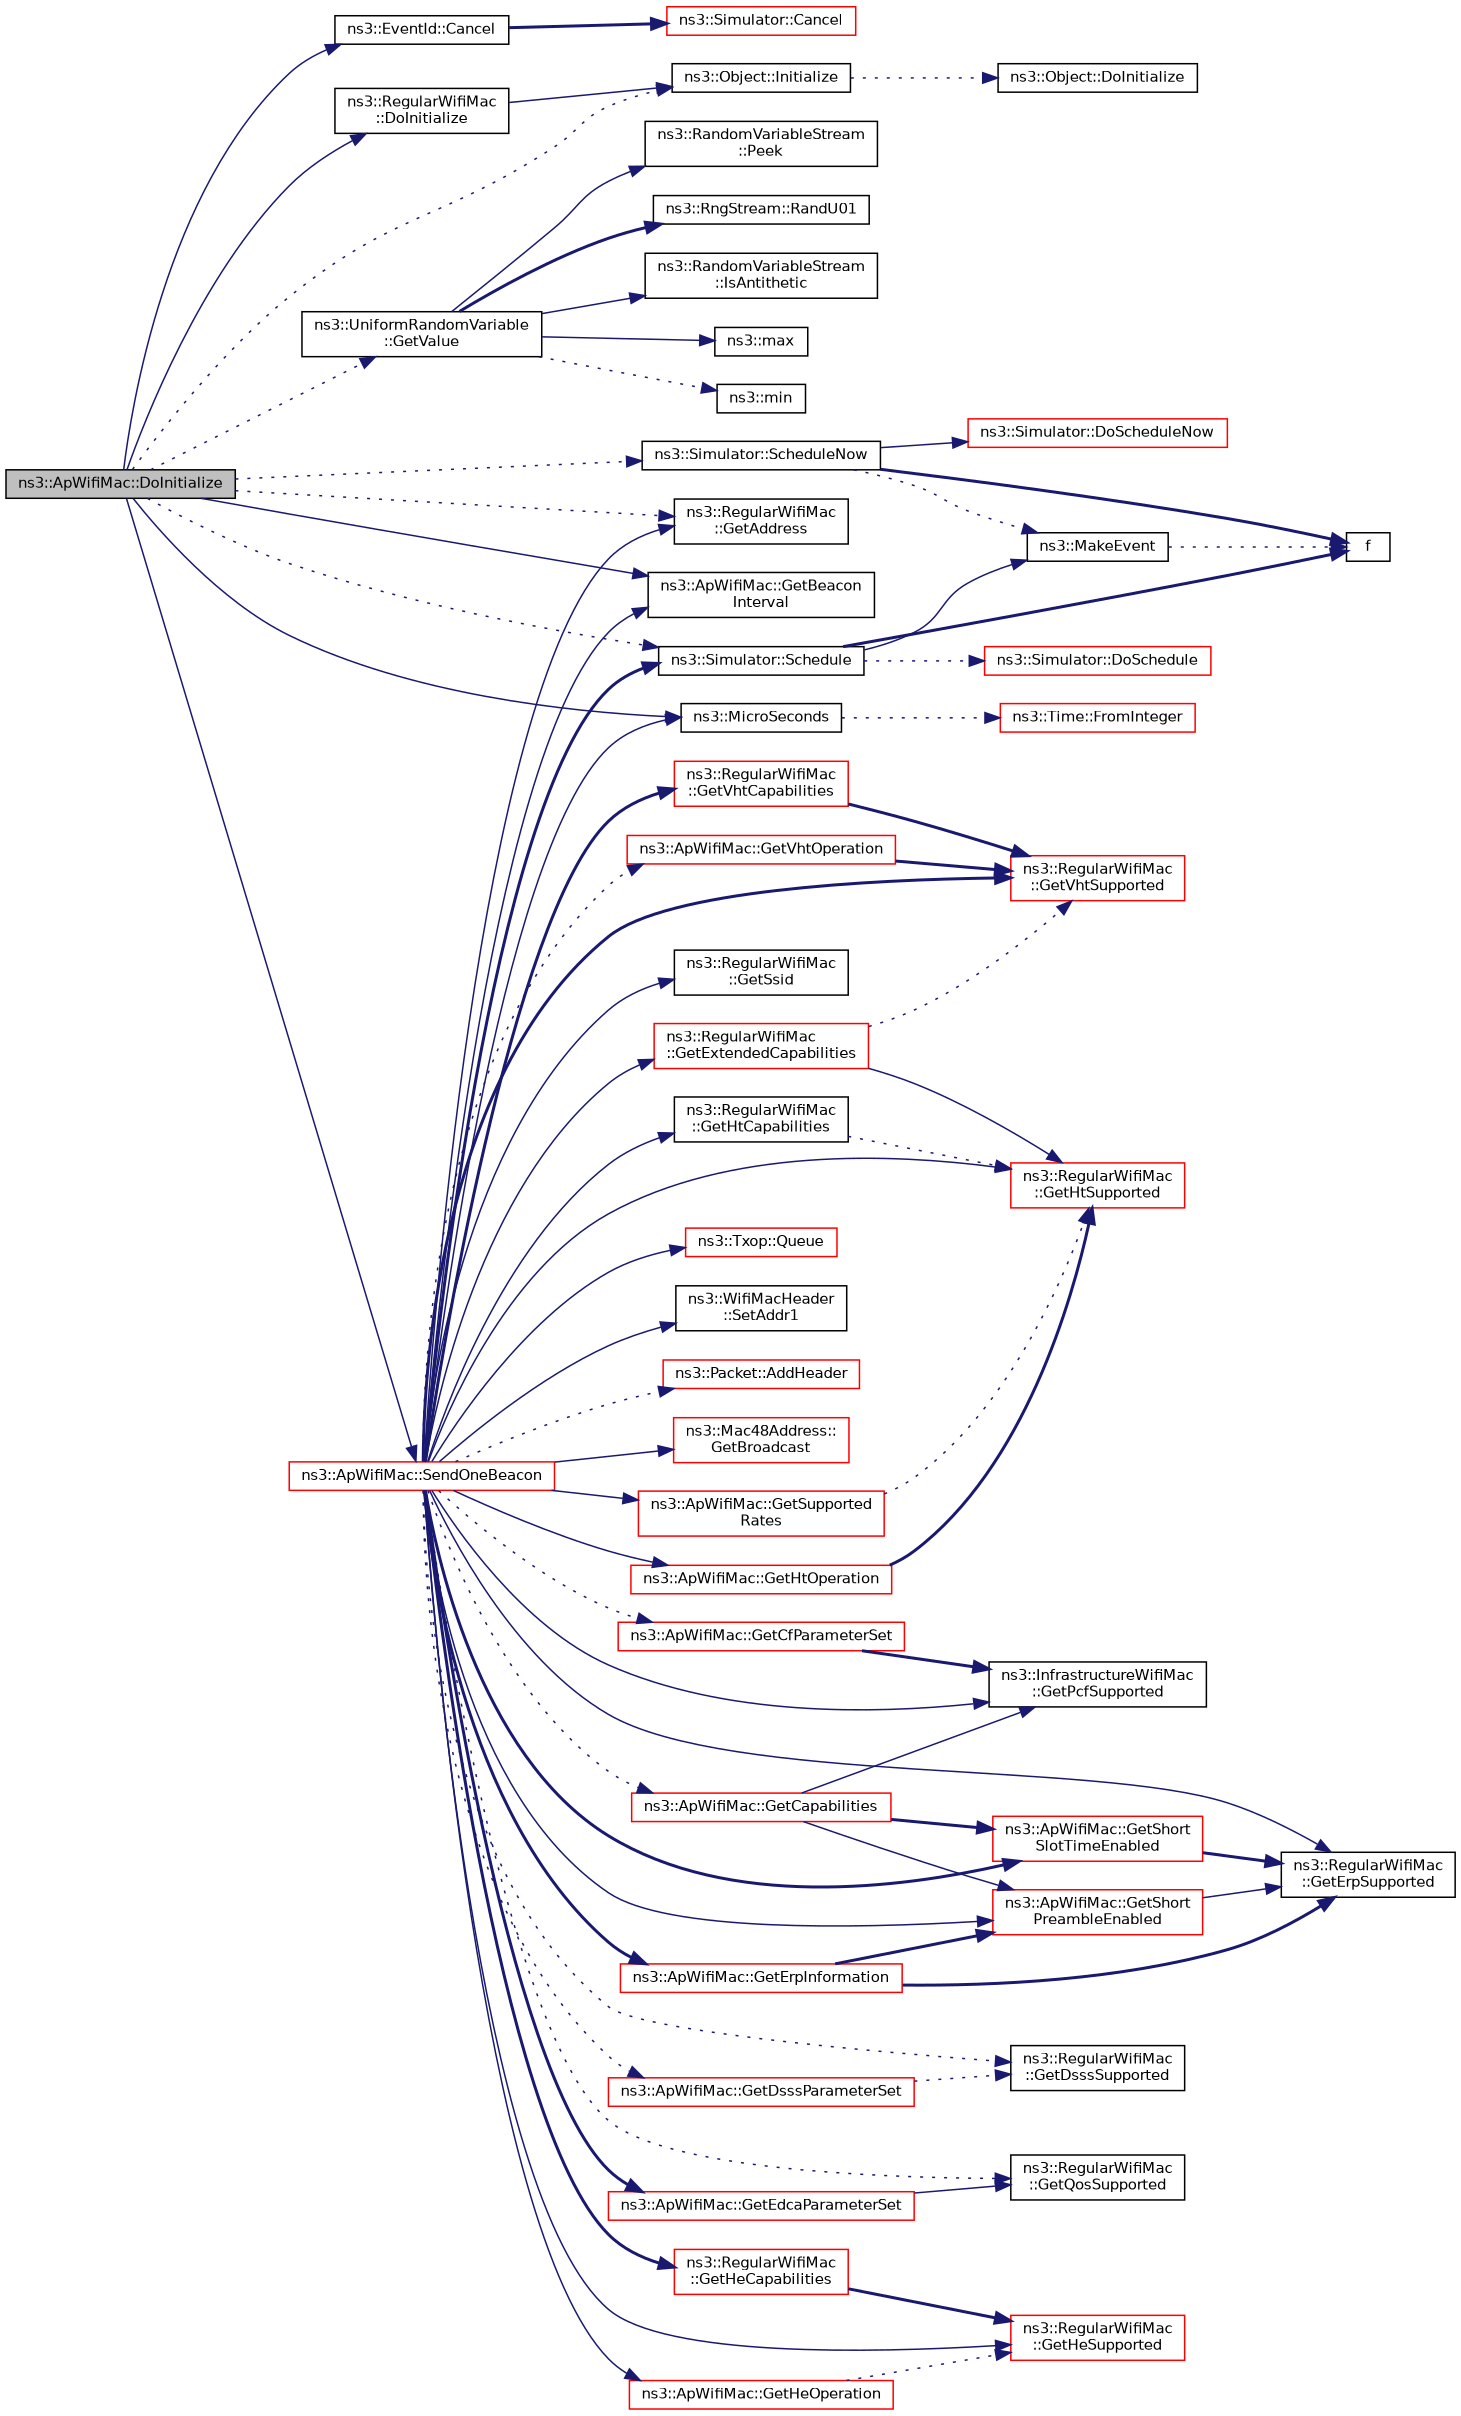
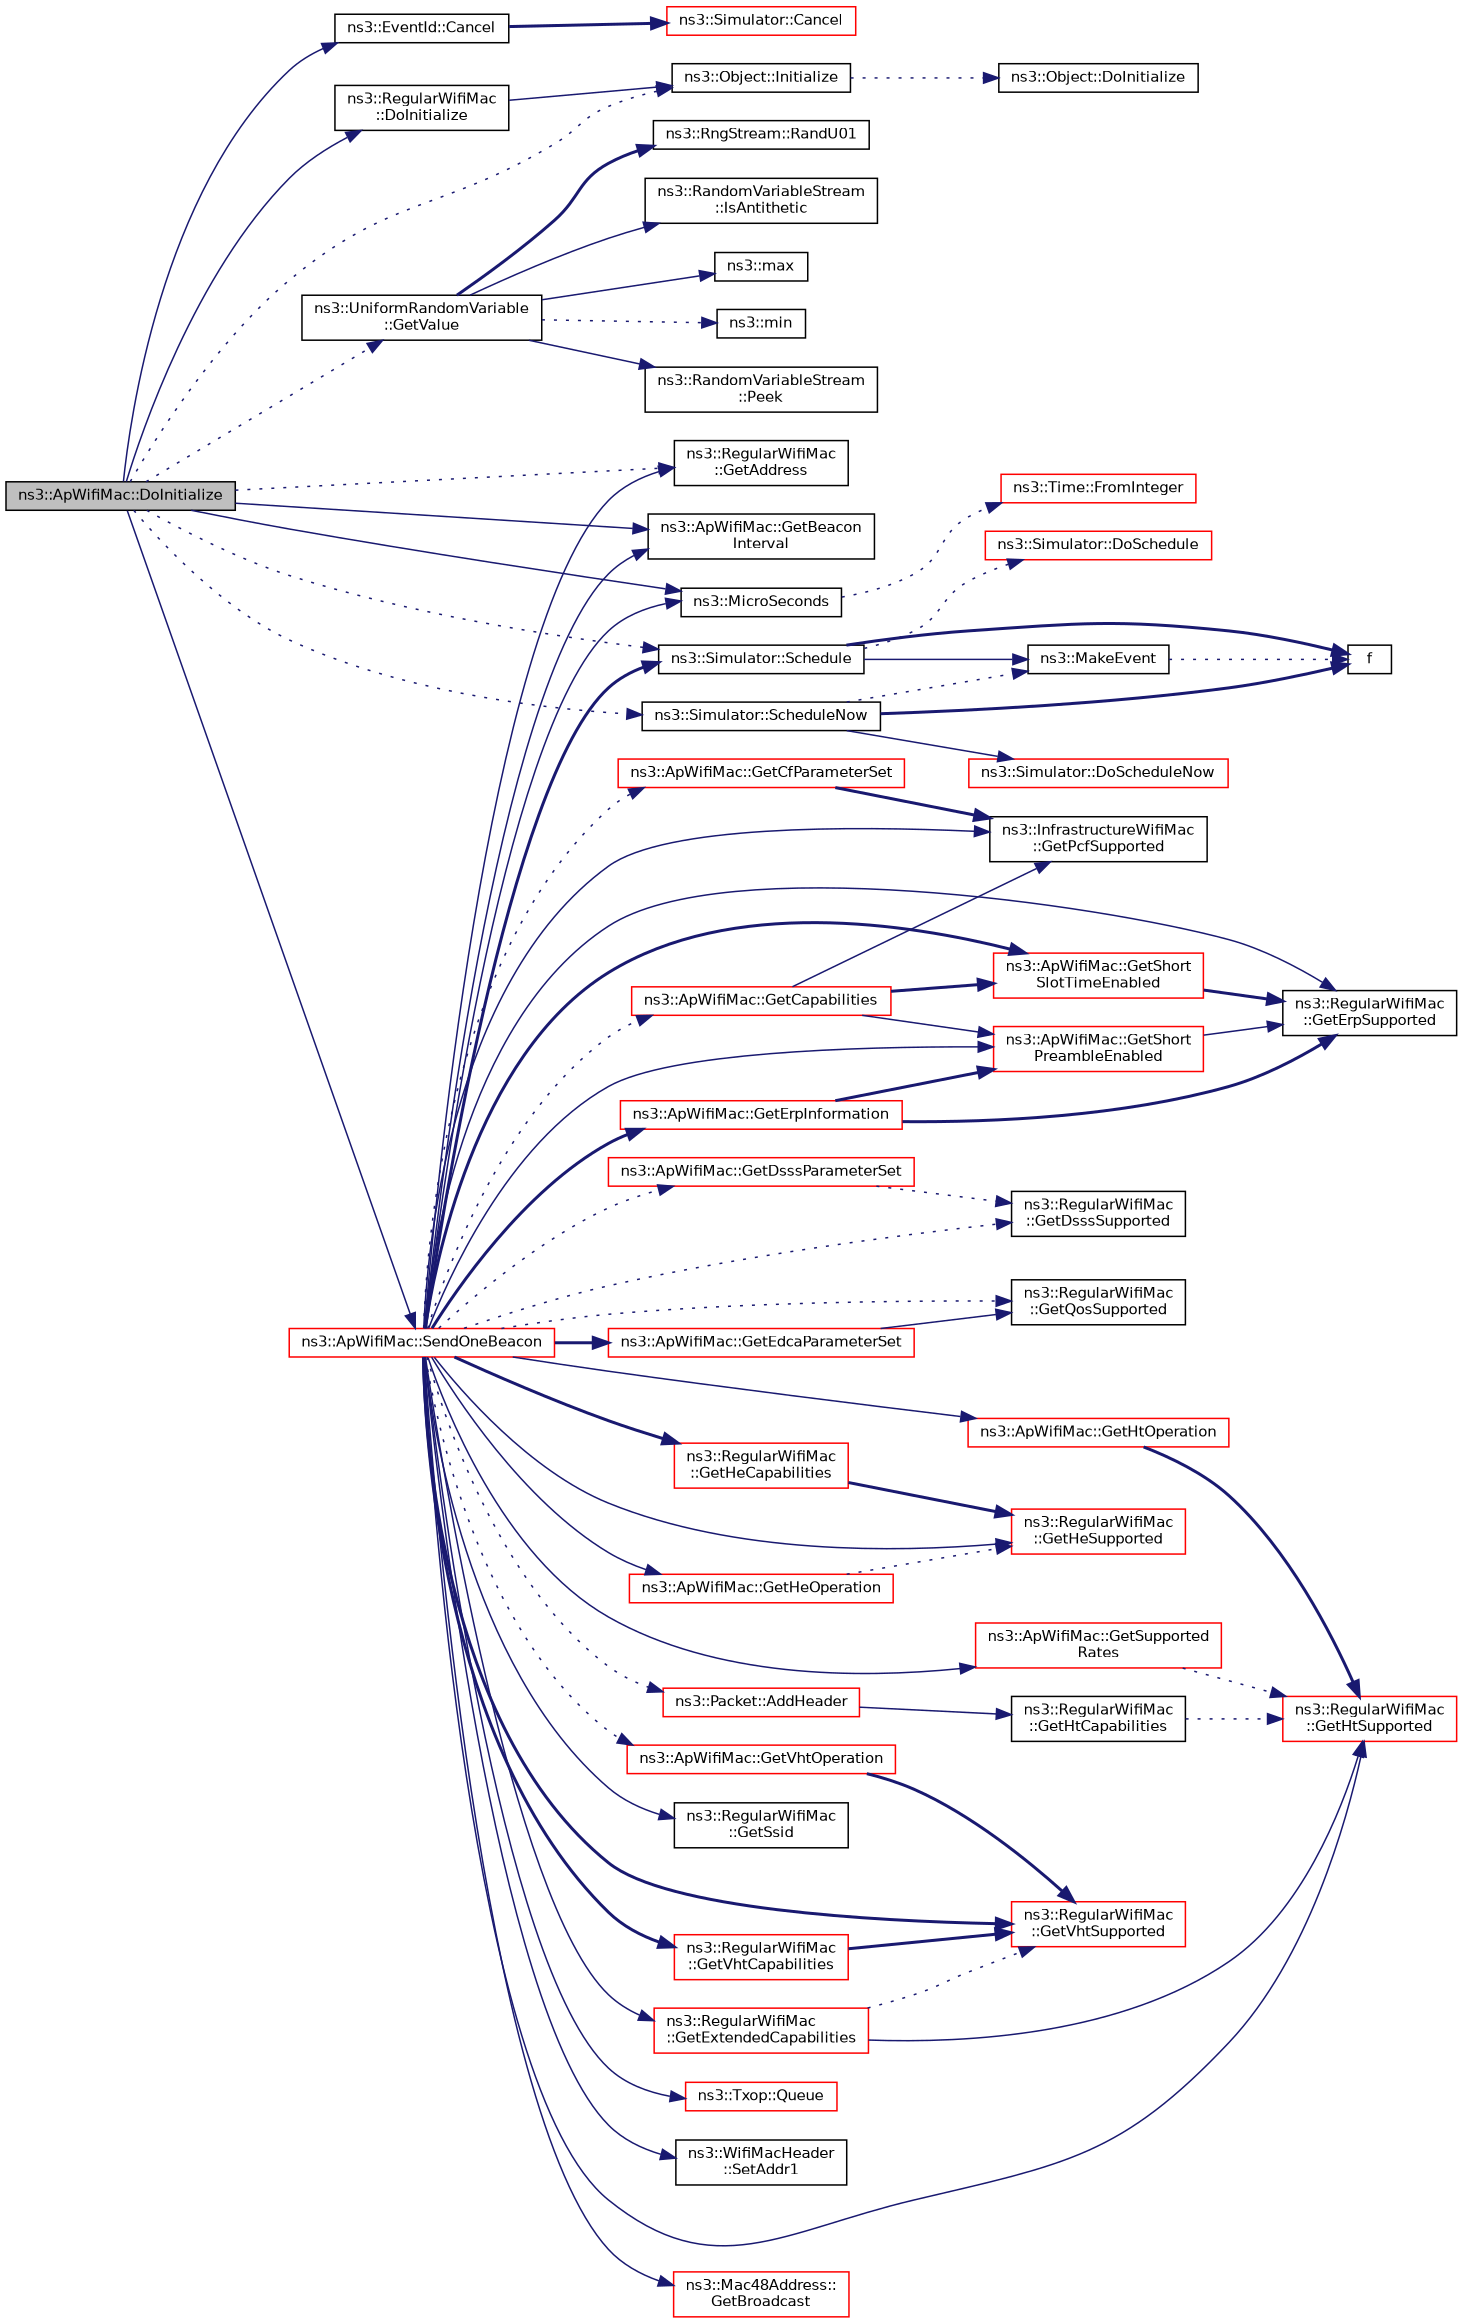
(513, 1276) -> (928, 1711)
